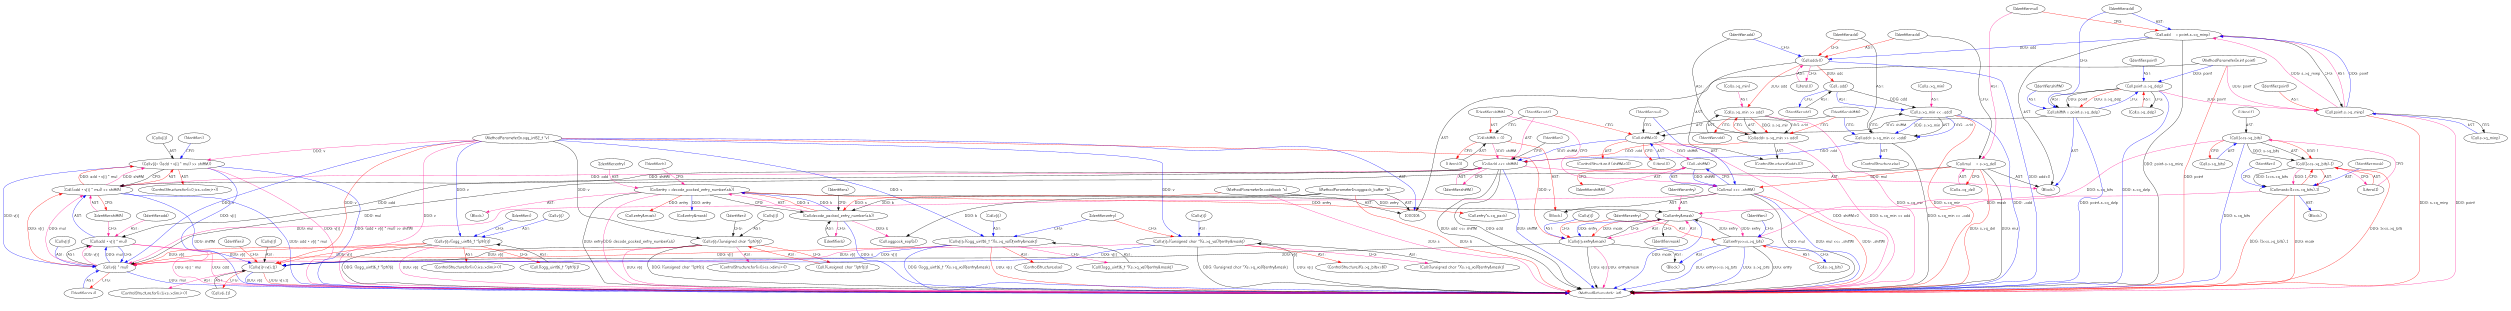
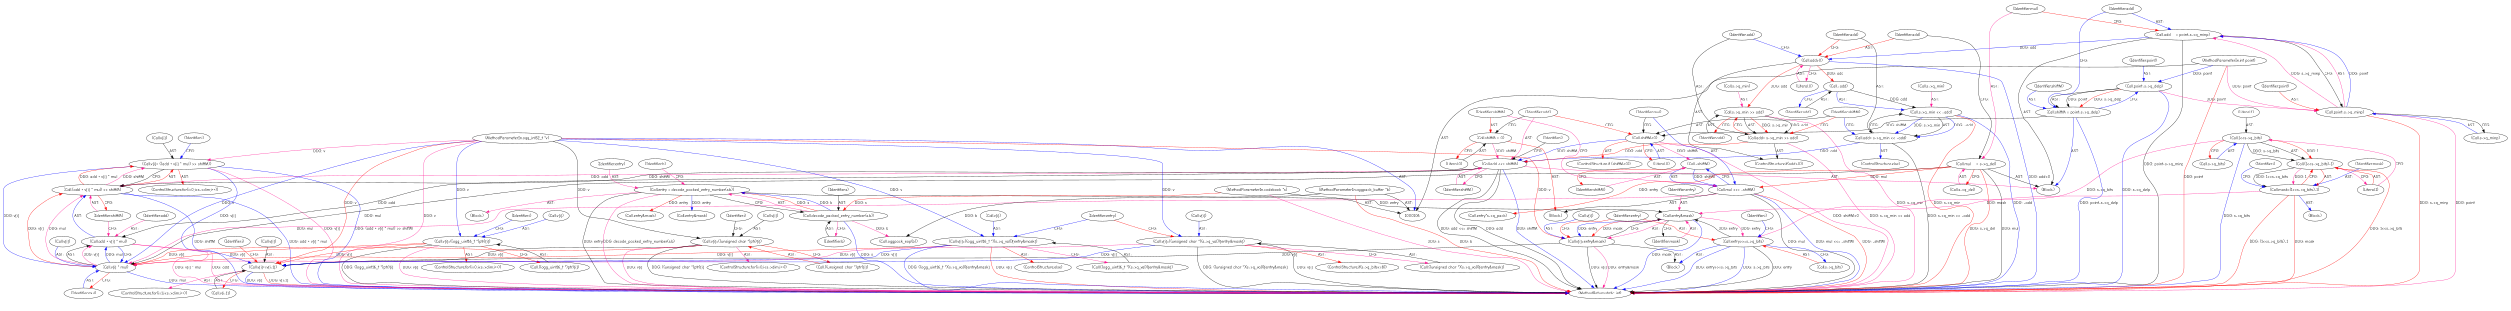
(2142, 112) -> none
(1087, 196) -> none
(1030, 200) -> (1752, 172)
(843, 203) -> (843, 203)
